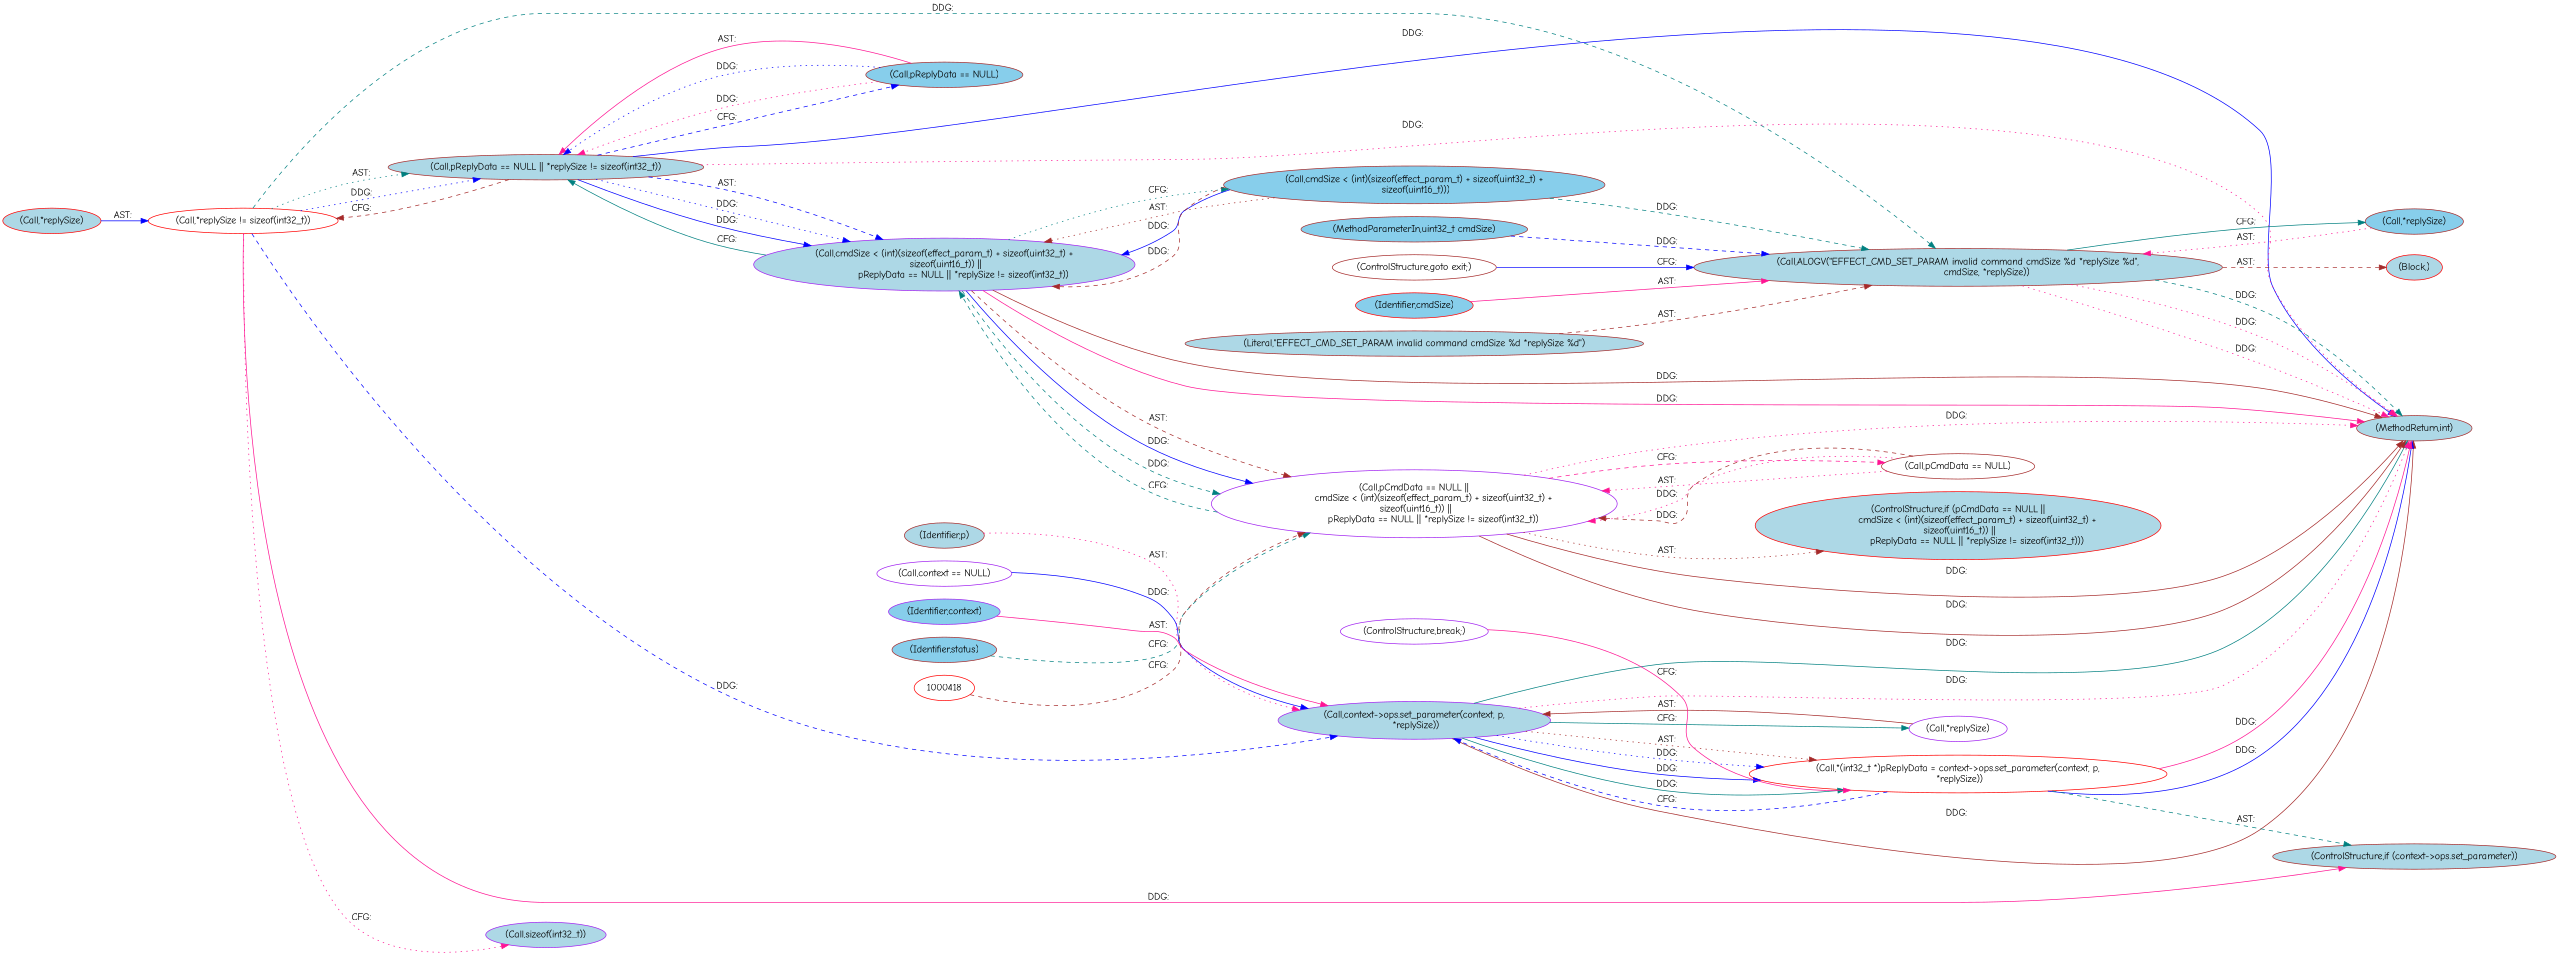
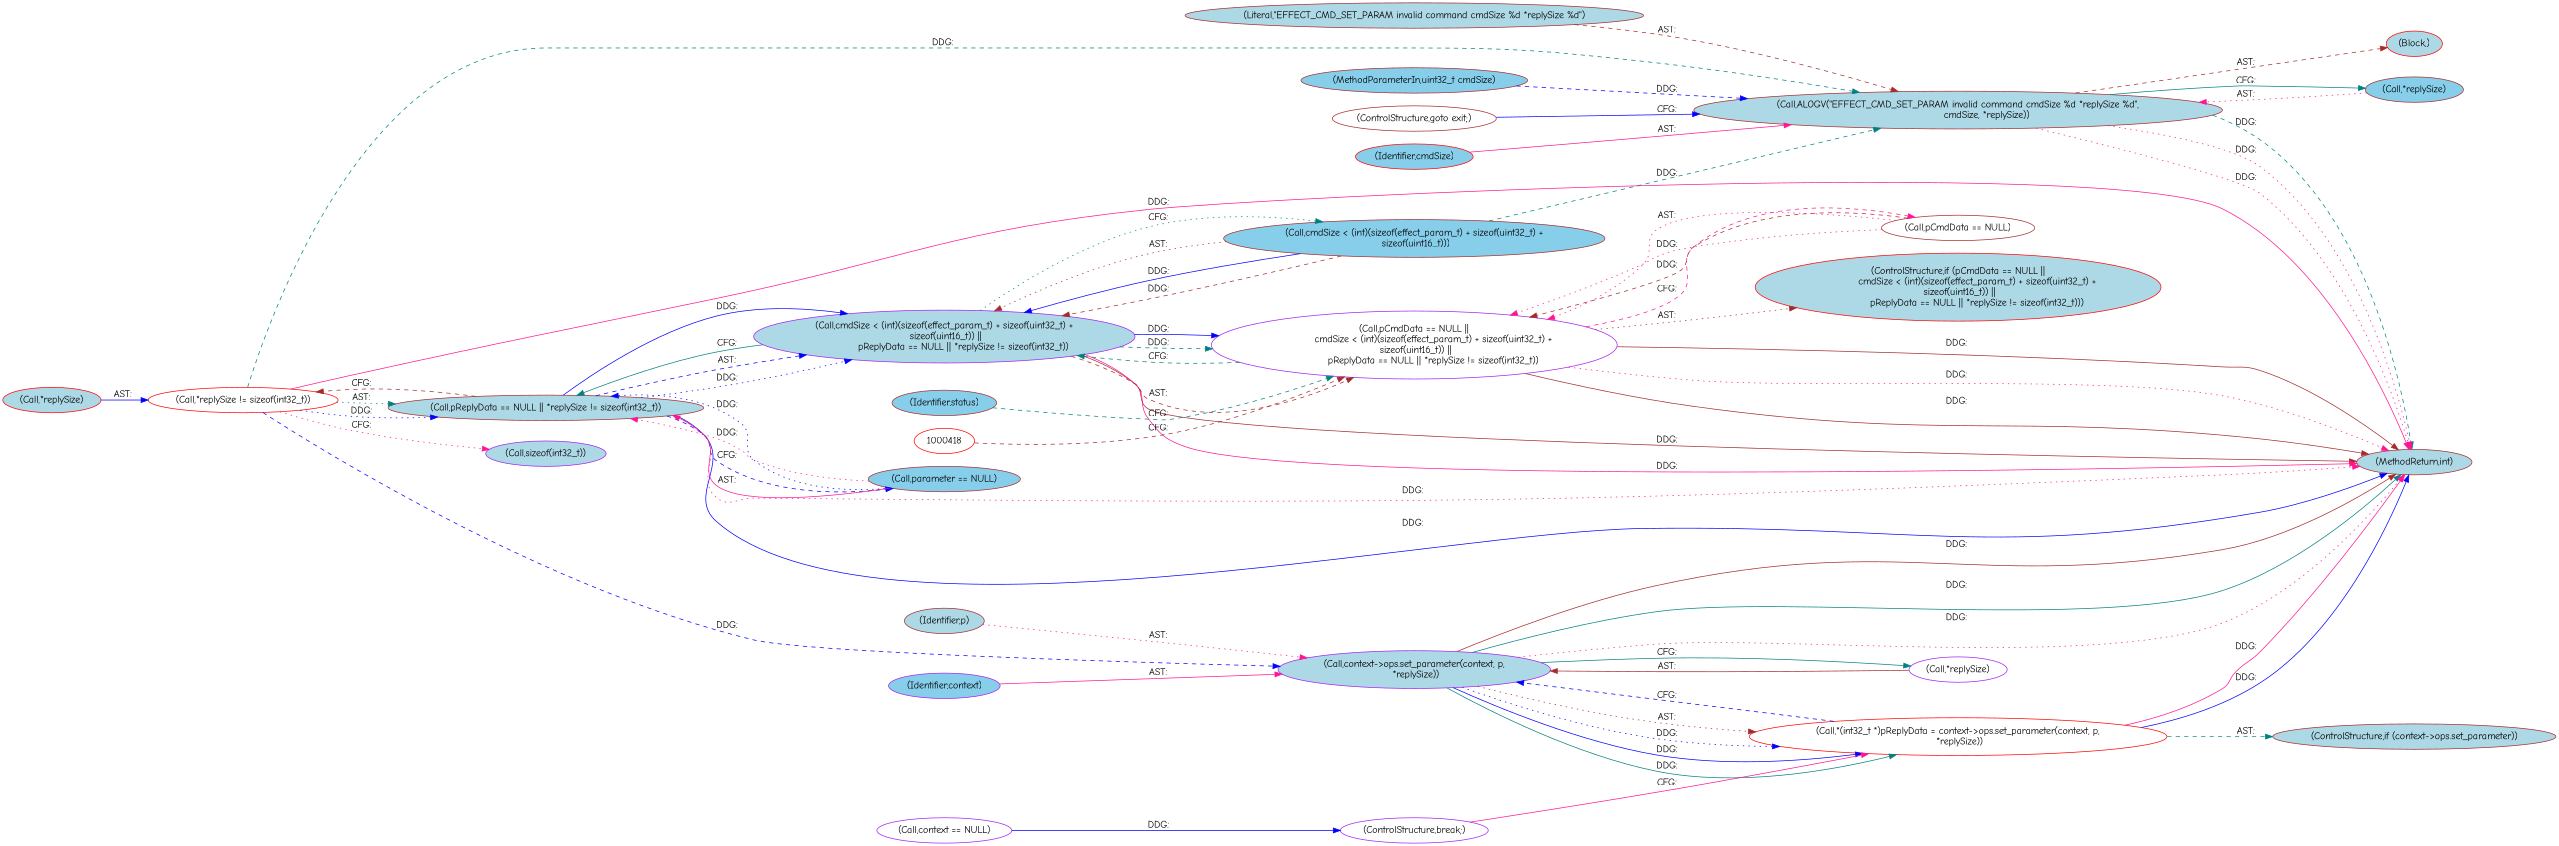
(944, 75) -> (944, 479)
(1171, 616) -> (1172, 830)
(1041, 902) -> (1399, 195)
